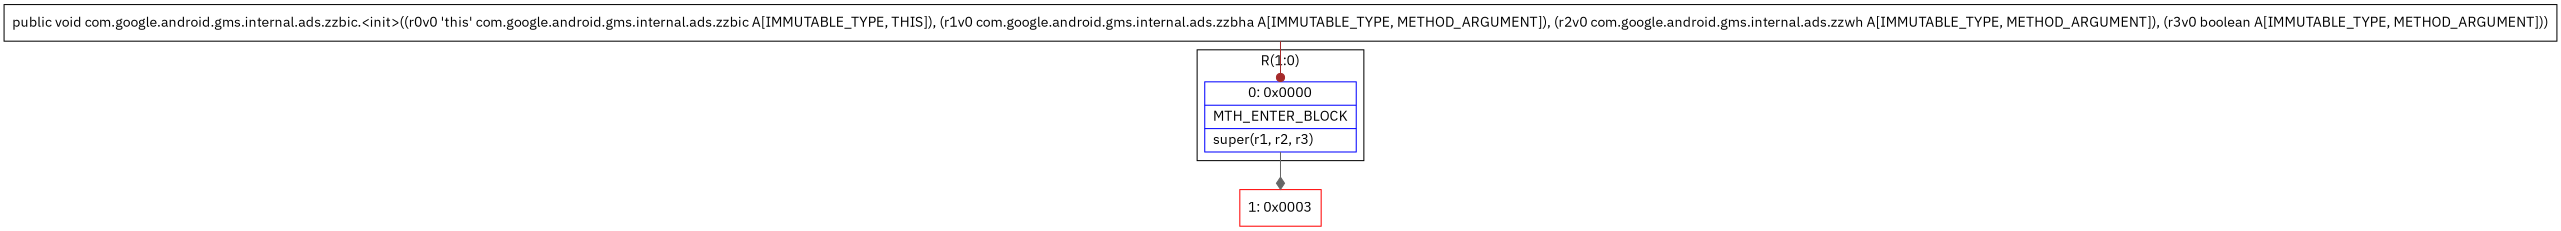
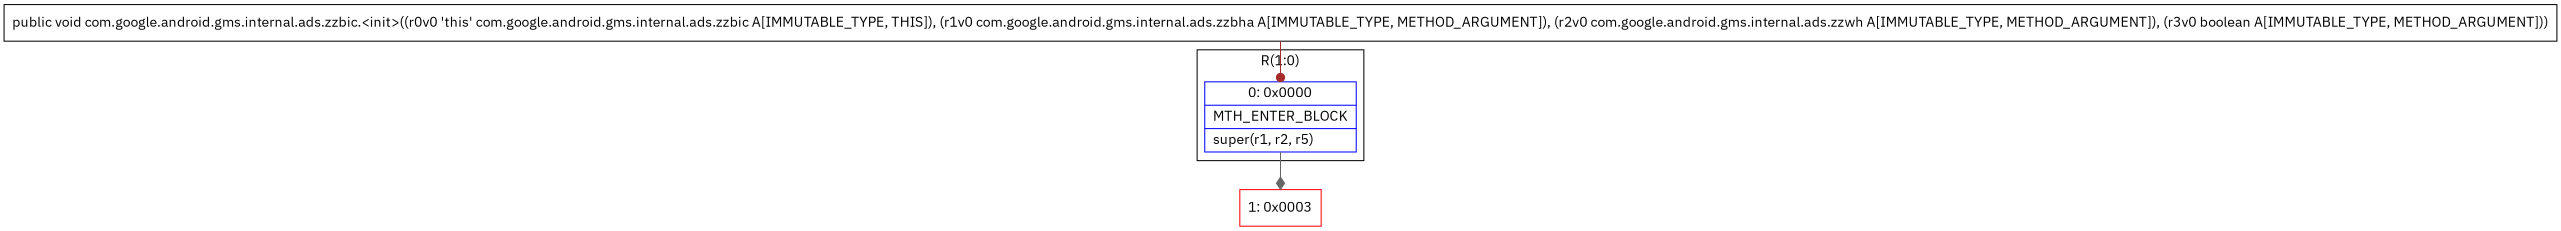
(1264, 140) -> (1264, 140)
